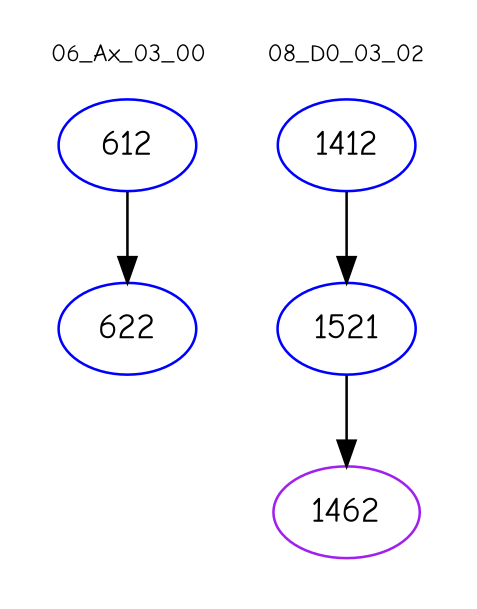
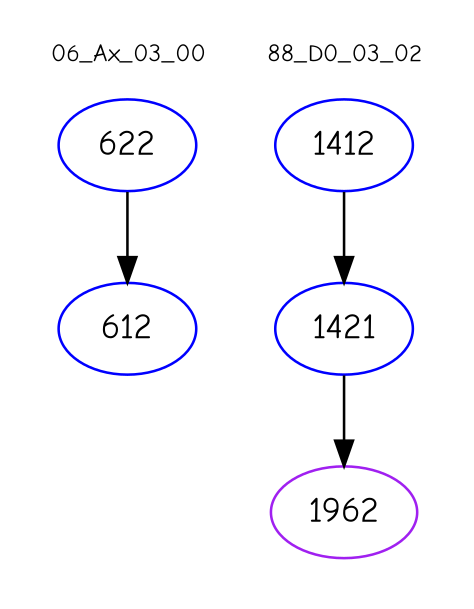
(347, 55) -> (345, 55)
(127, 225) -> (127, 225)
(347, 329) -> (344, 329)
(347, 512) -> (344, 512)
